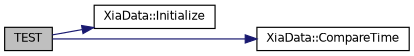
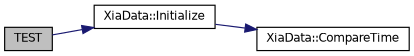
(149, 39) -> (230, 26)
